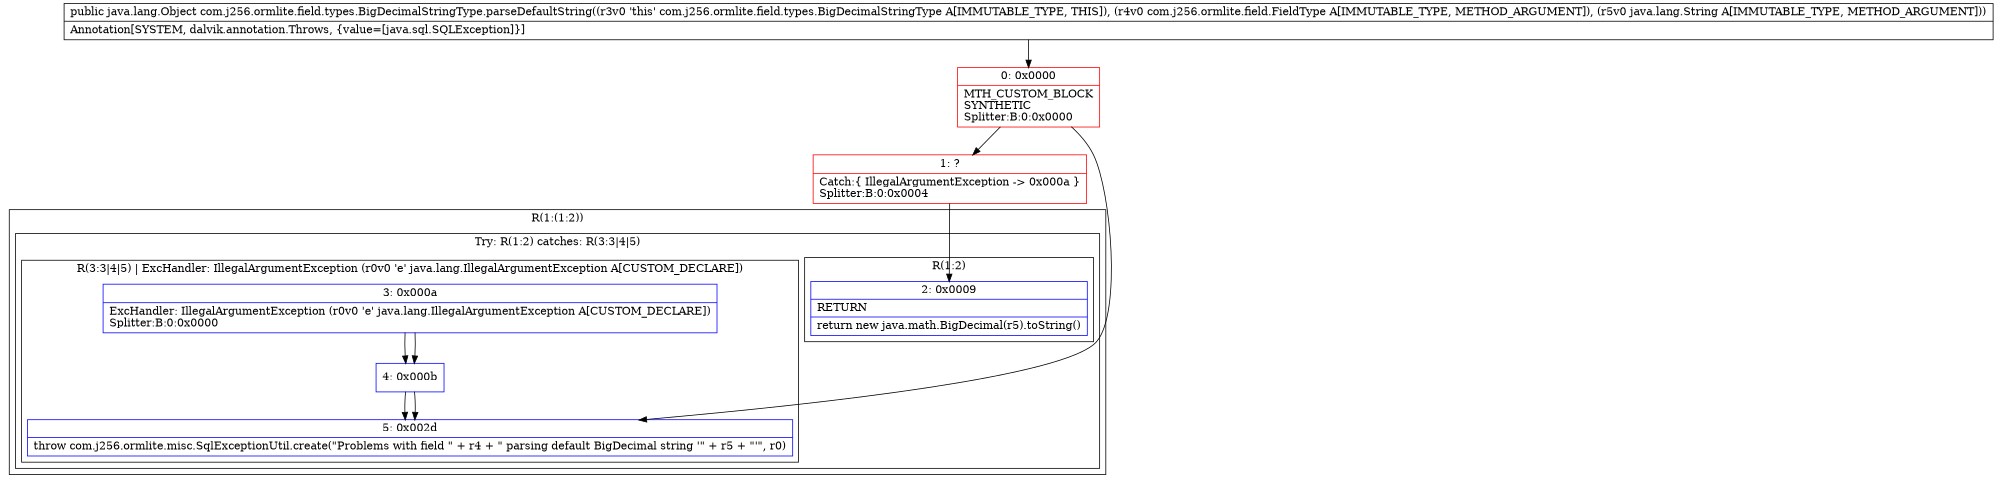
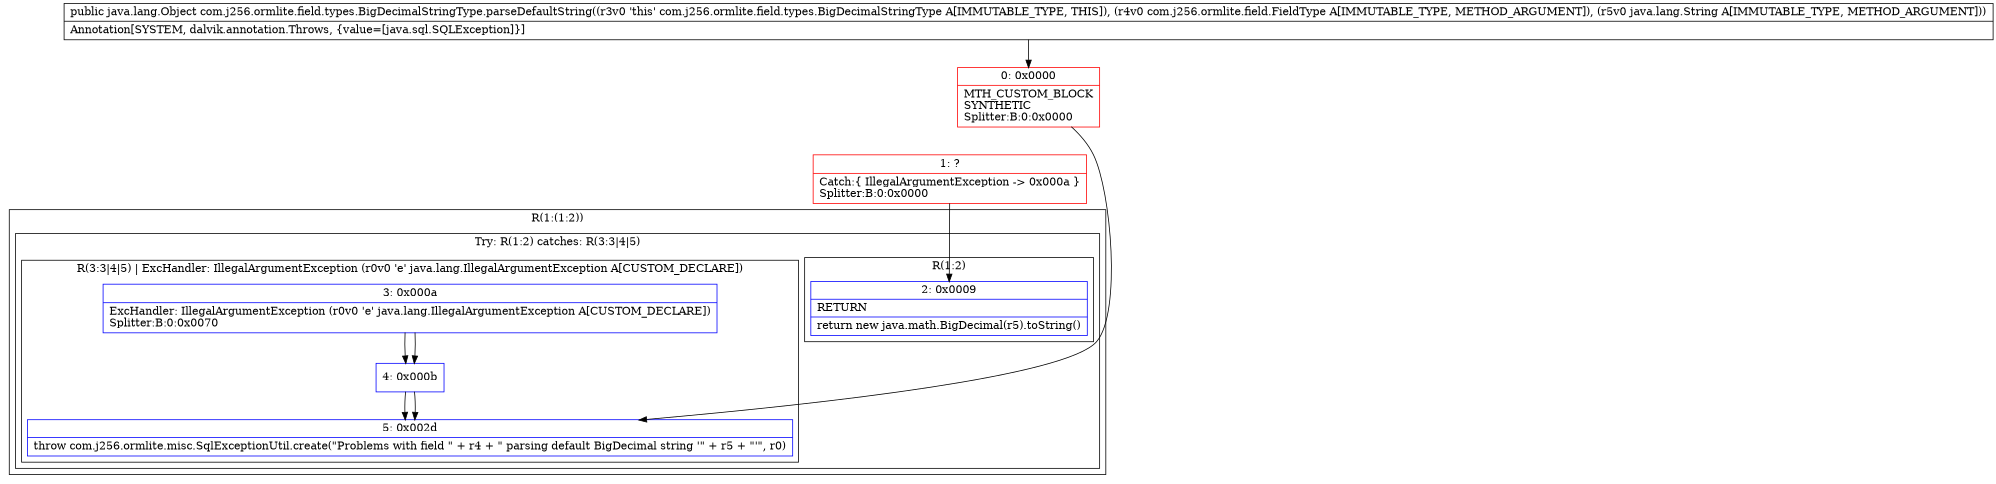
(989, 138) -> none
(874, 194) -> (874, 194)
(164, 323) -> (164, 323)
